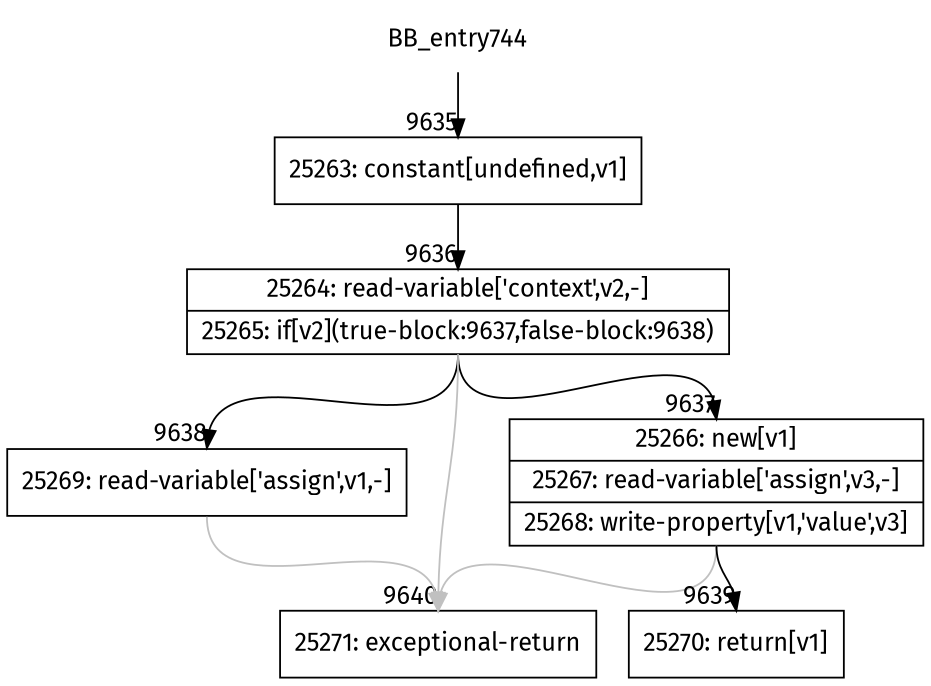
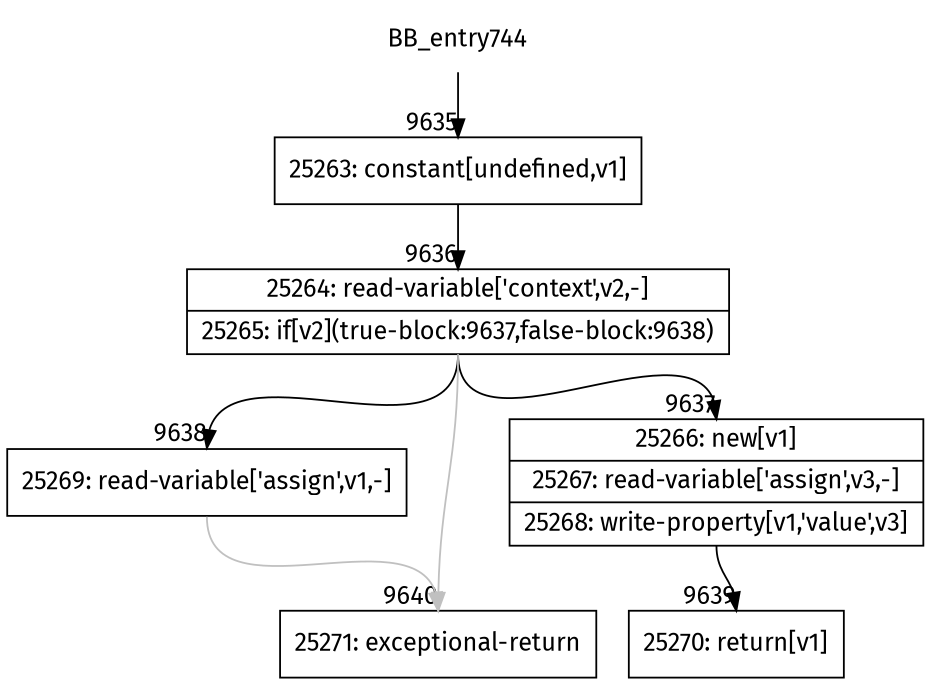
(586, 580) -> none
